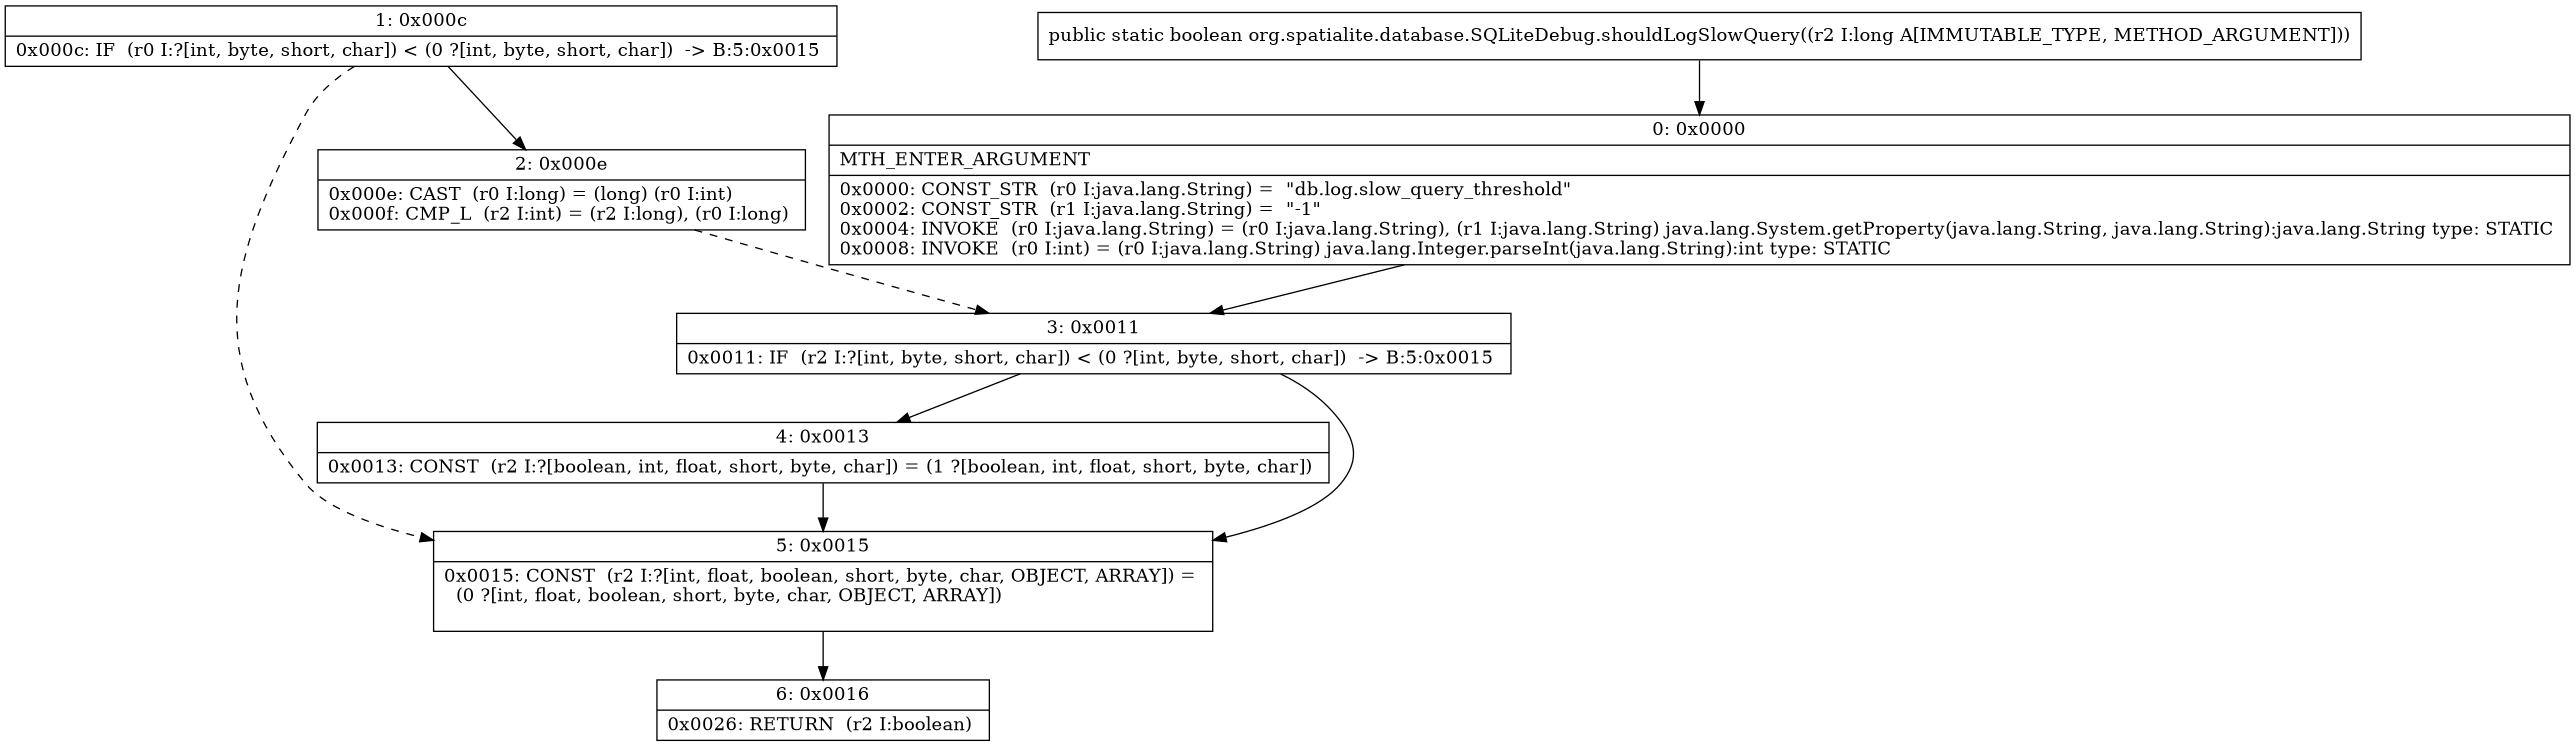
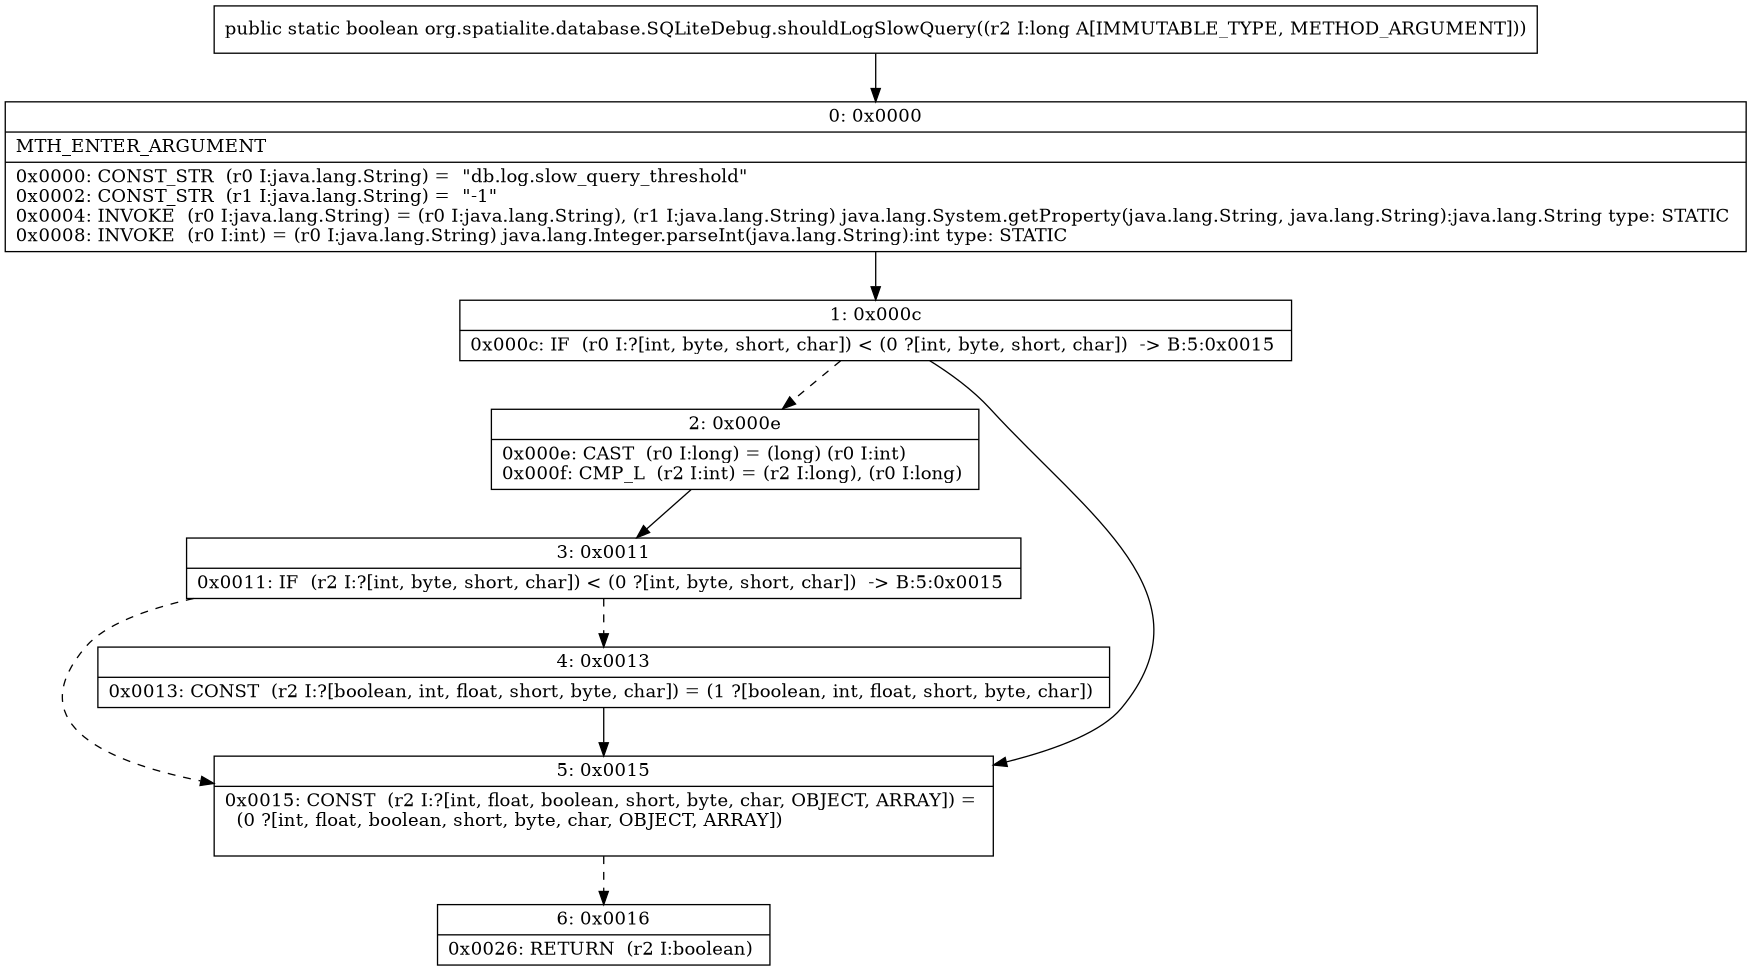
(482, 103) -> (817, 380)
(835, 270) -> (669, 509)
(1314, 287) -> (876, 269)
(238, 331) -> (1131, 563)
(965, 396) -> (604, 616)
(1346, 477) -> (62, 695)
(823, 649) -> (604, 874)
